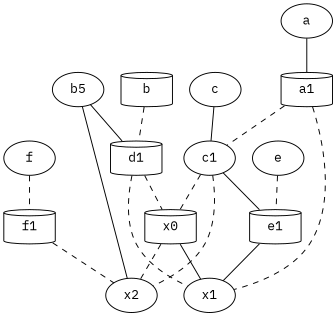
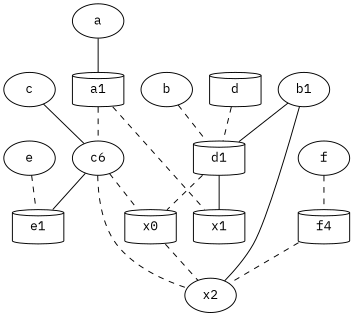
(78, 90) -> (304, 90)
(147, 90) -> (167, 90)
none -> (235, 90)
(210, 158) -> (98, 158)
(30, 227) -> (324, 227)
(136, 243) -> (219, 193)
(187, 256) -> none
(241, 262) -> none
(210, 295) -> (219, 227)
